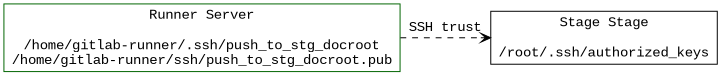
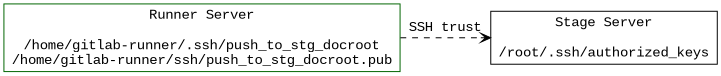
(604, 38) -> (604, 38)
